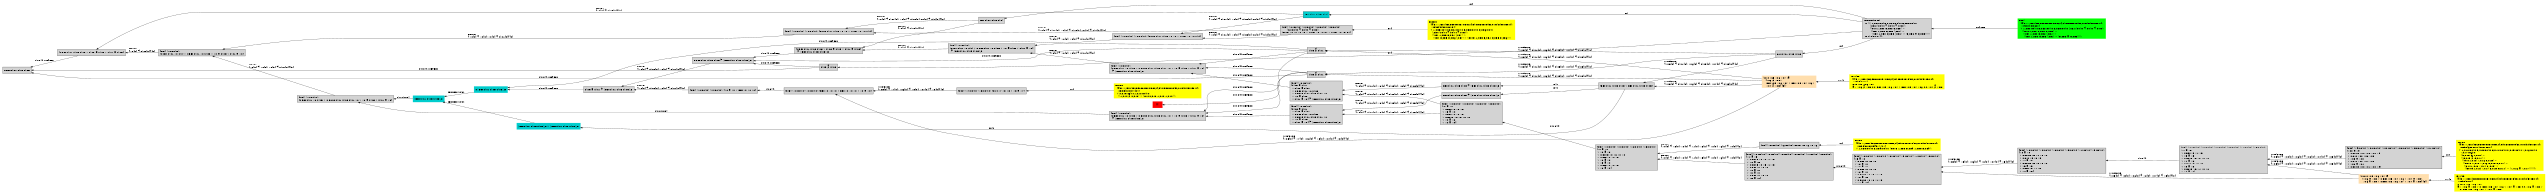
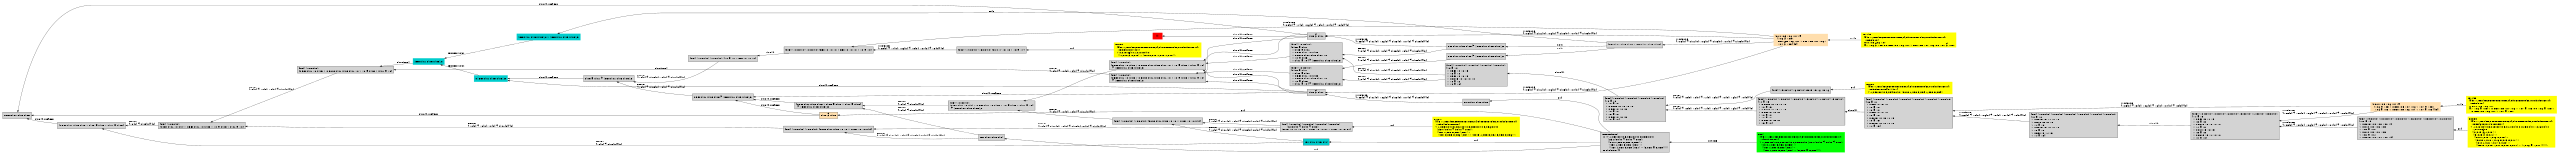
(829, 67) -> (829, 115)
(1552, 70) -> (1386, 45)
(1711, 71) -> none
